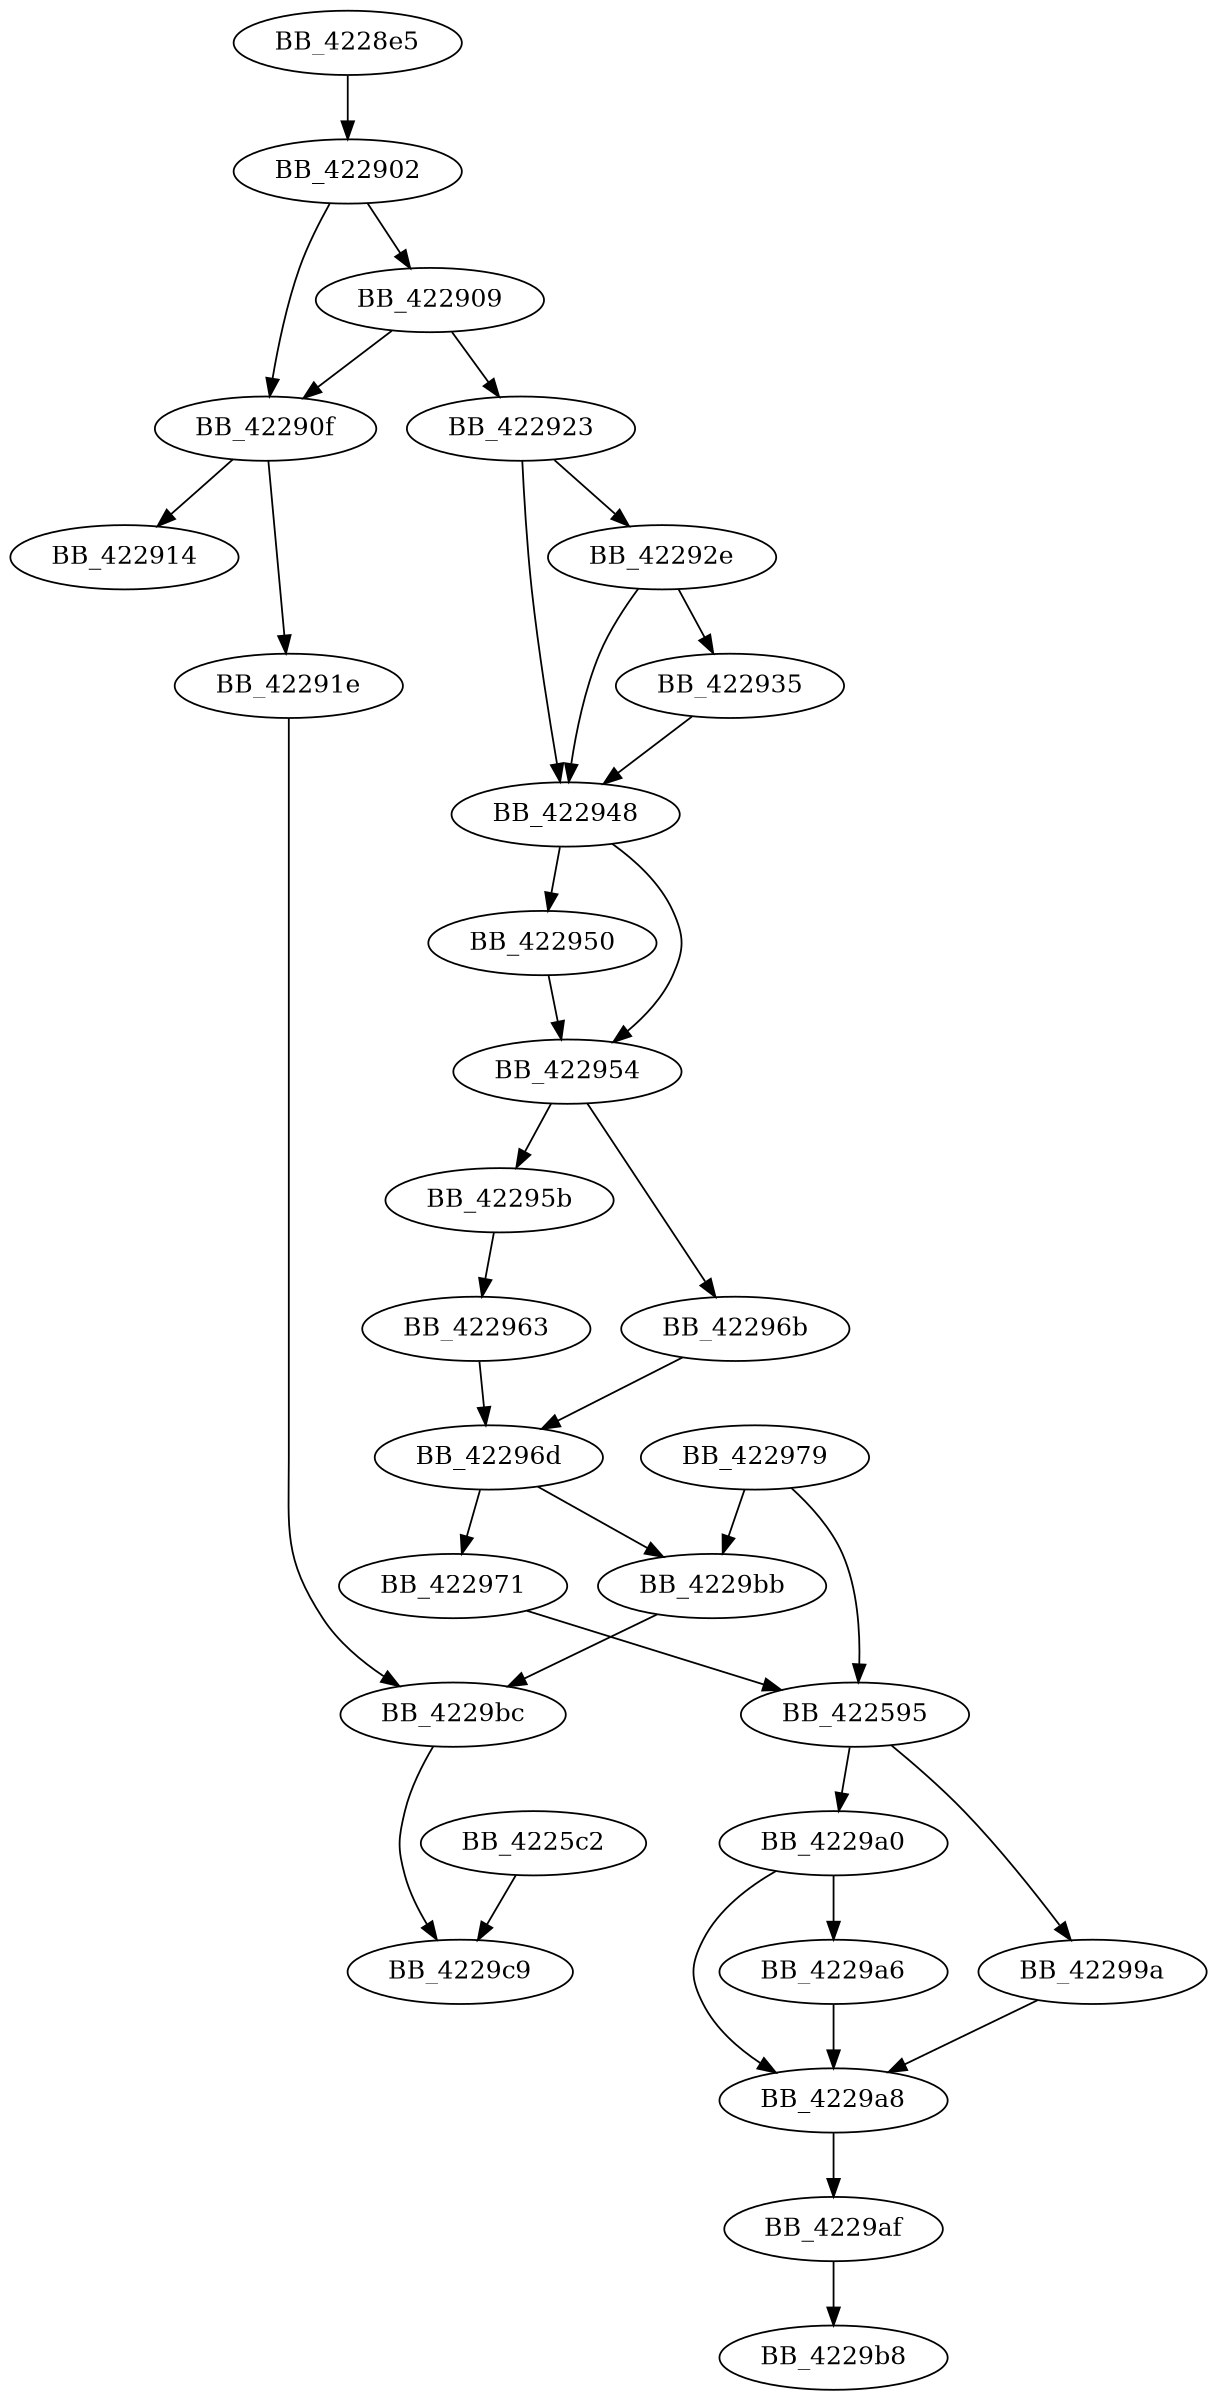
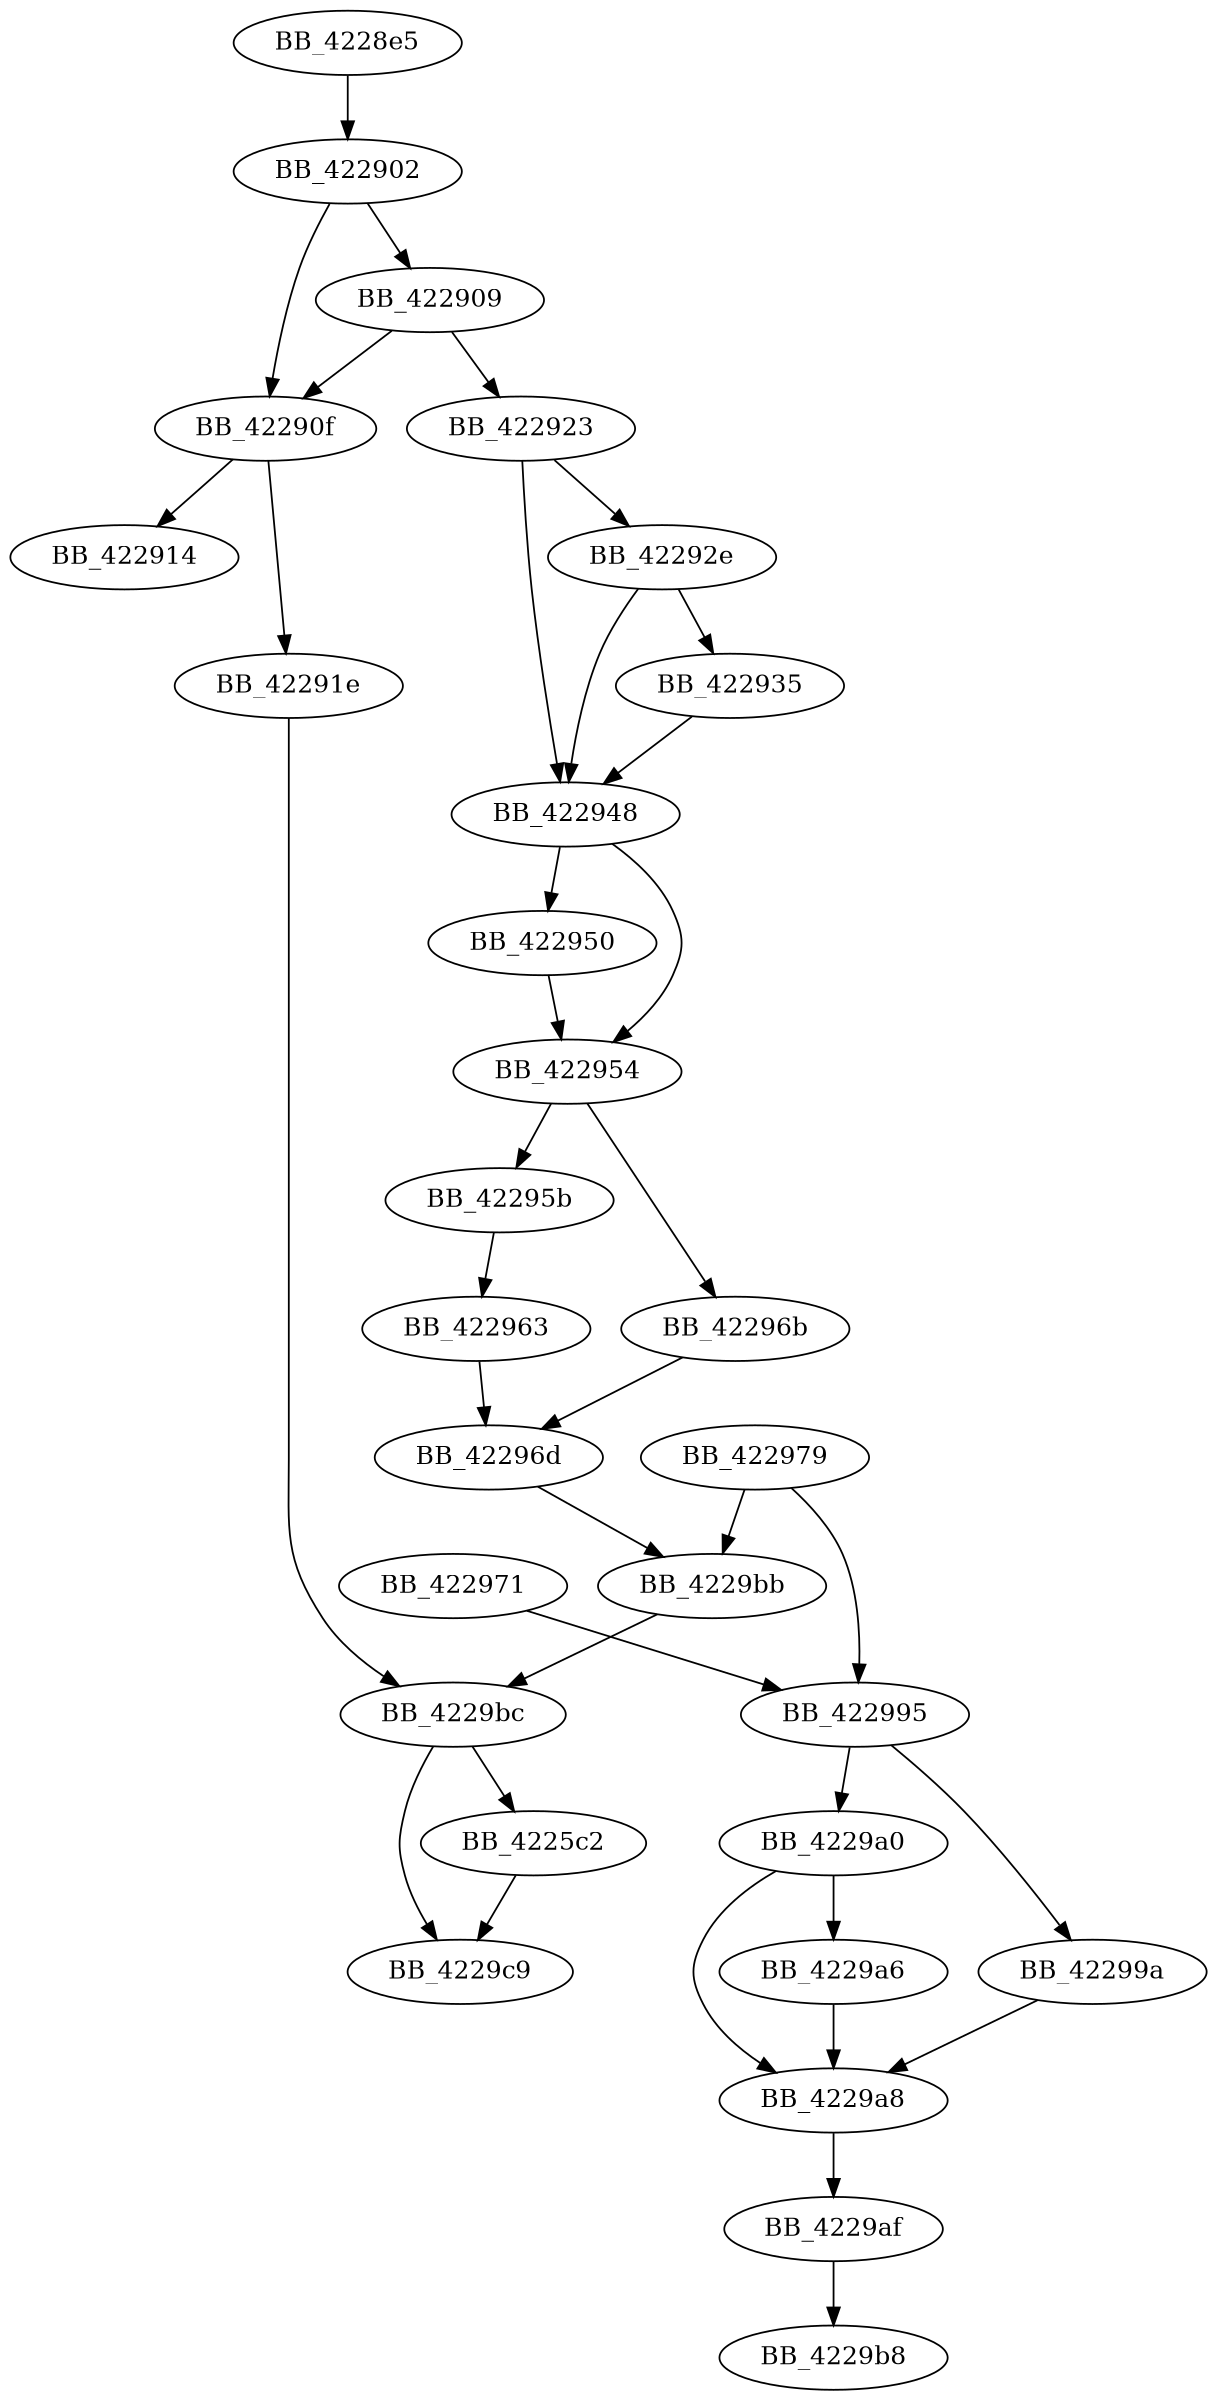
(473, 1513) -> none
(855, 1715) -> (855, 1715)
none -> (489, 1772)
